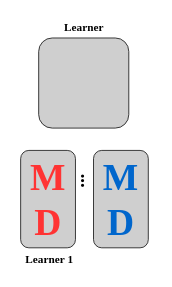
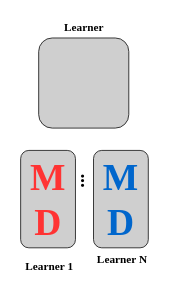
(49, 259) -> (49, 266)
none -> (122, 259)
